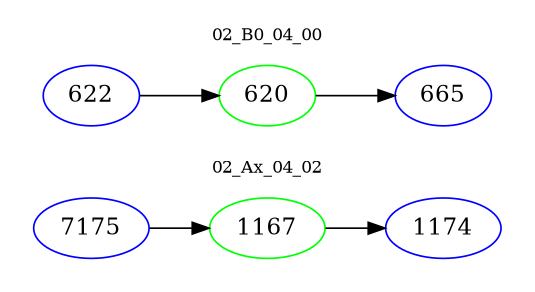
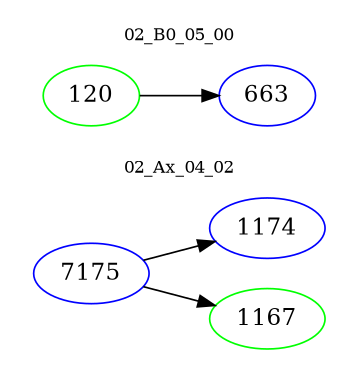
(267, 36) -> (179, 36)
(91, 96) -> none
(267, 96) -> (91, 96)
(443, 96) -> (267, 96)
(347, 228) -> (171, 253)
